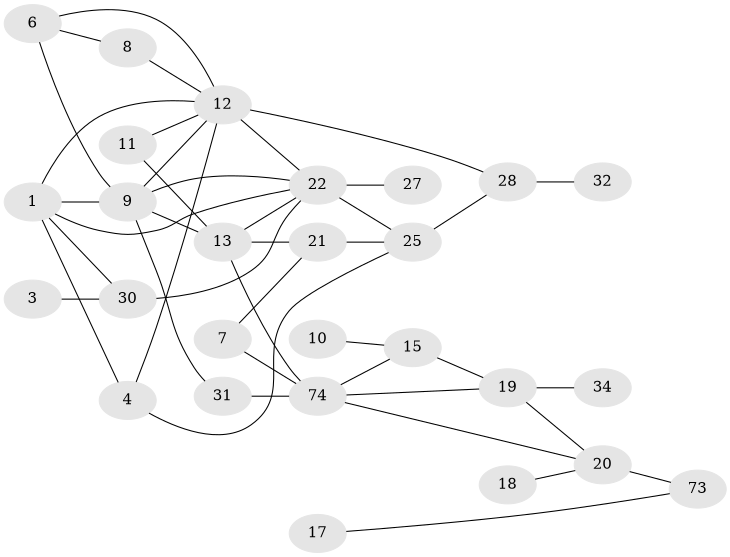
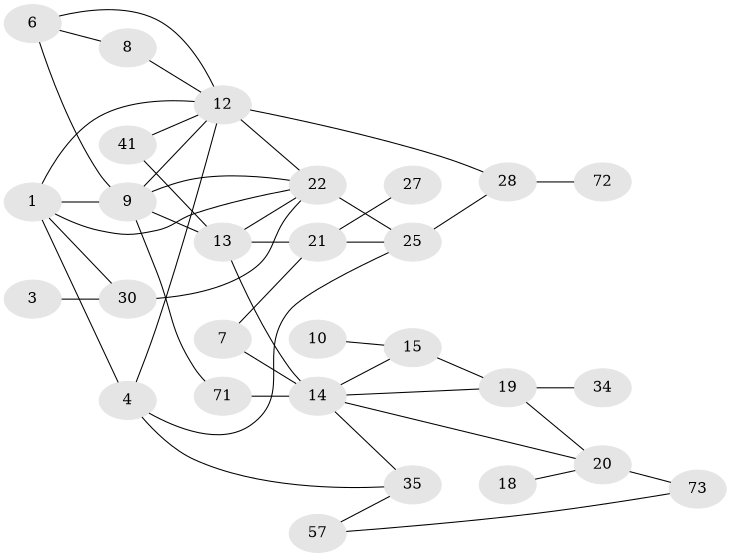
(128, 145) -> (128, 145)
(603, 182) -> (603, 182)
(365, 185) -> (359, 218)
(223, 396) -> (223, 396)
(318, 396) -> (318, 396)
none -> (413, 485)
(318, 533) -> (318, 533)
